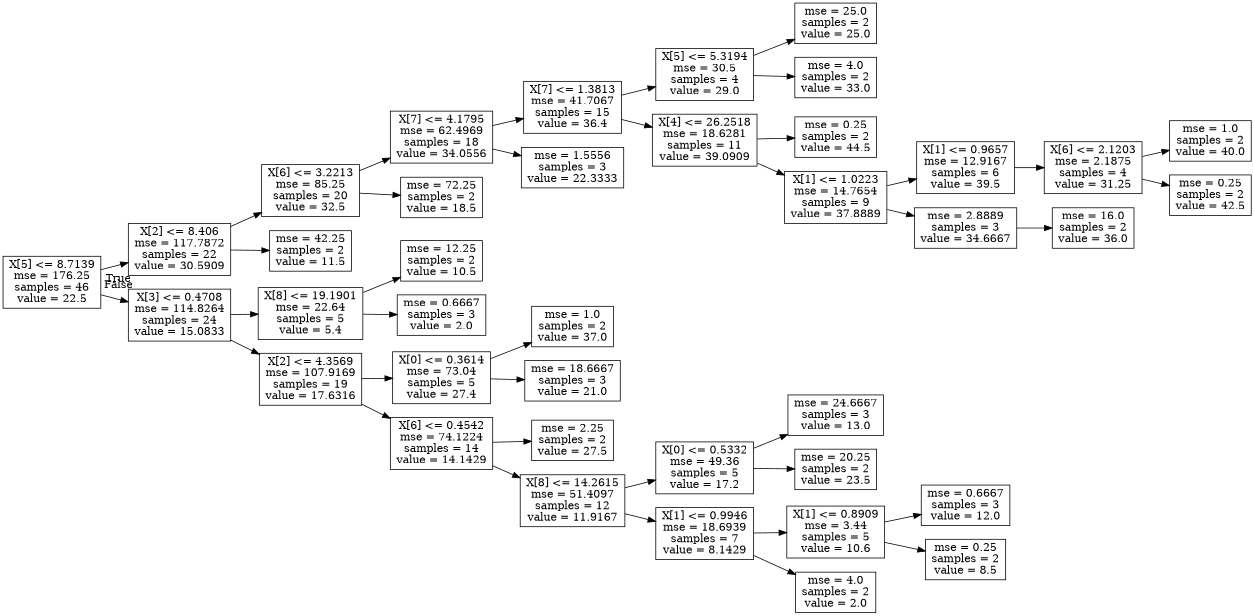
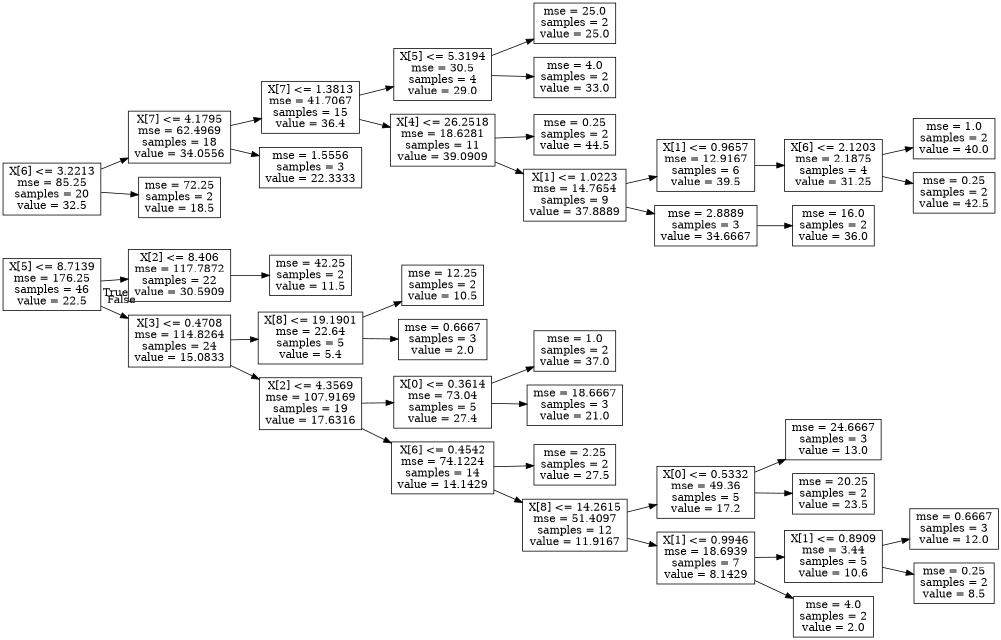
(243, 221) -> none
